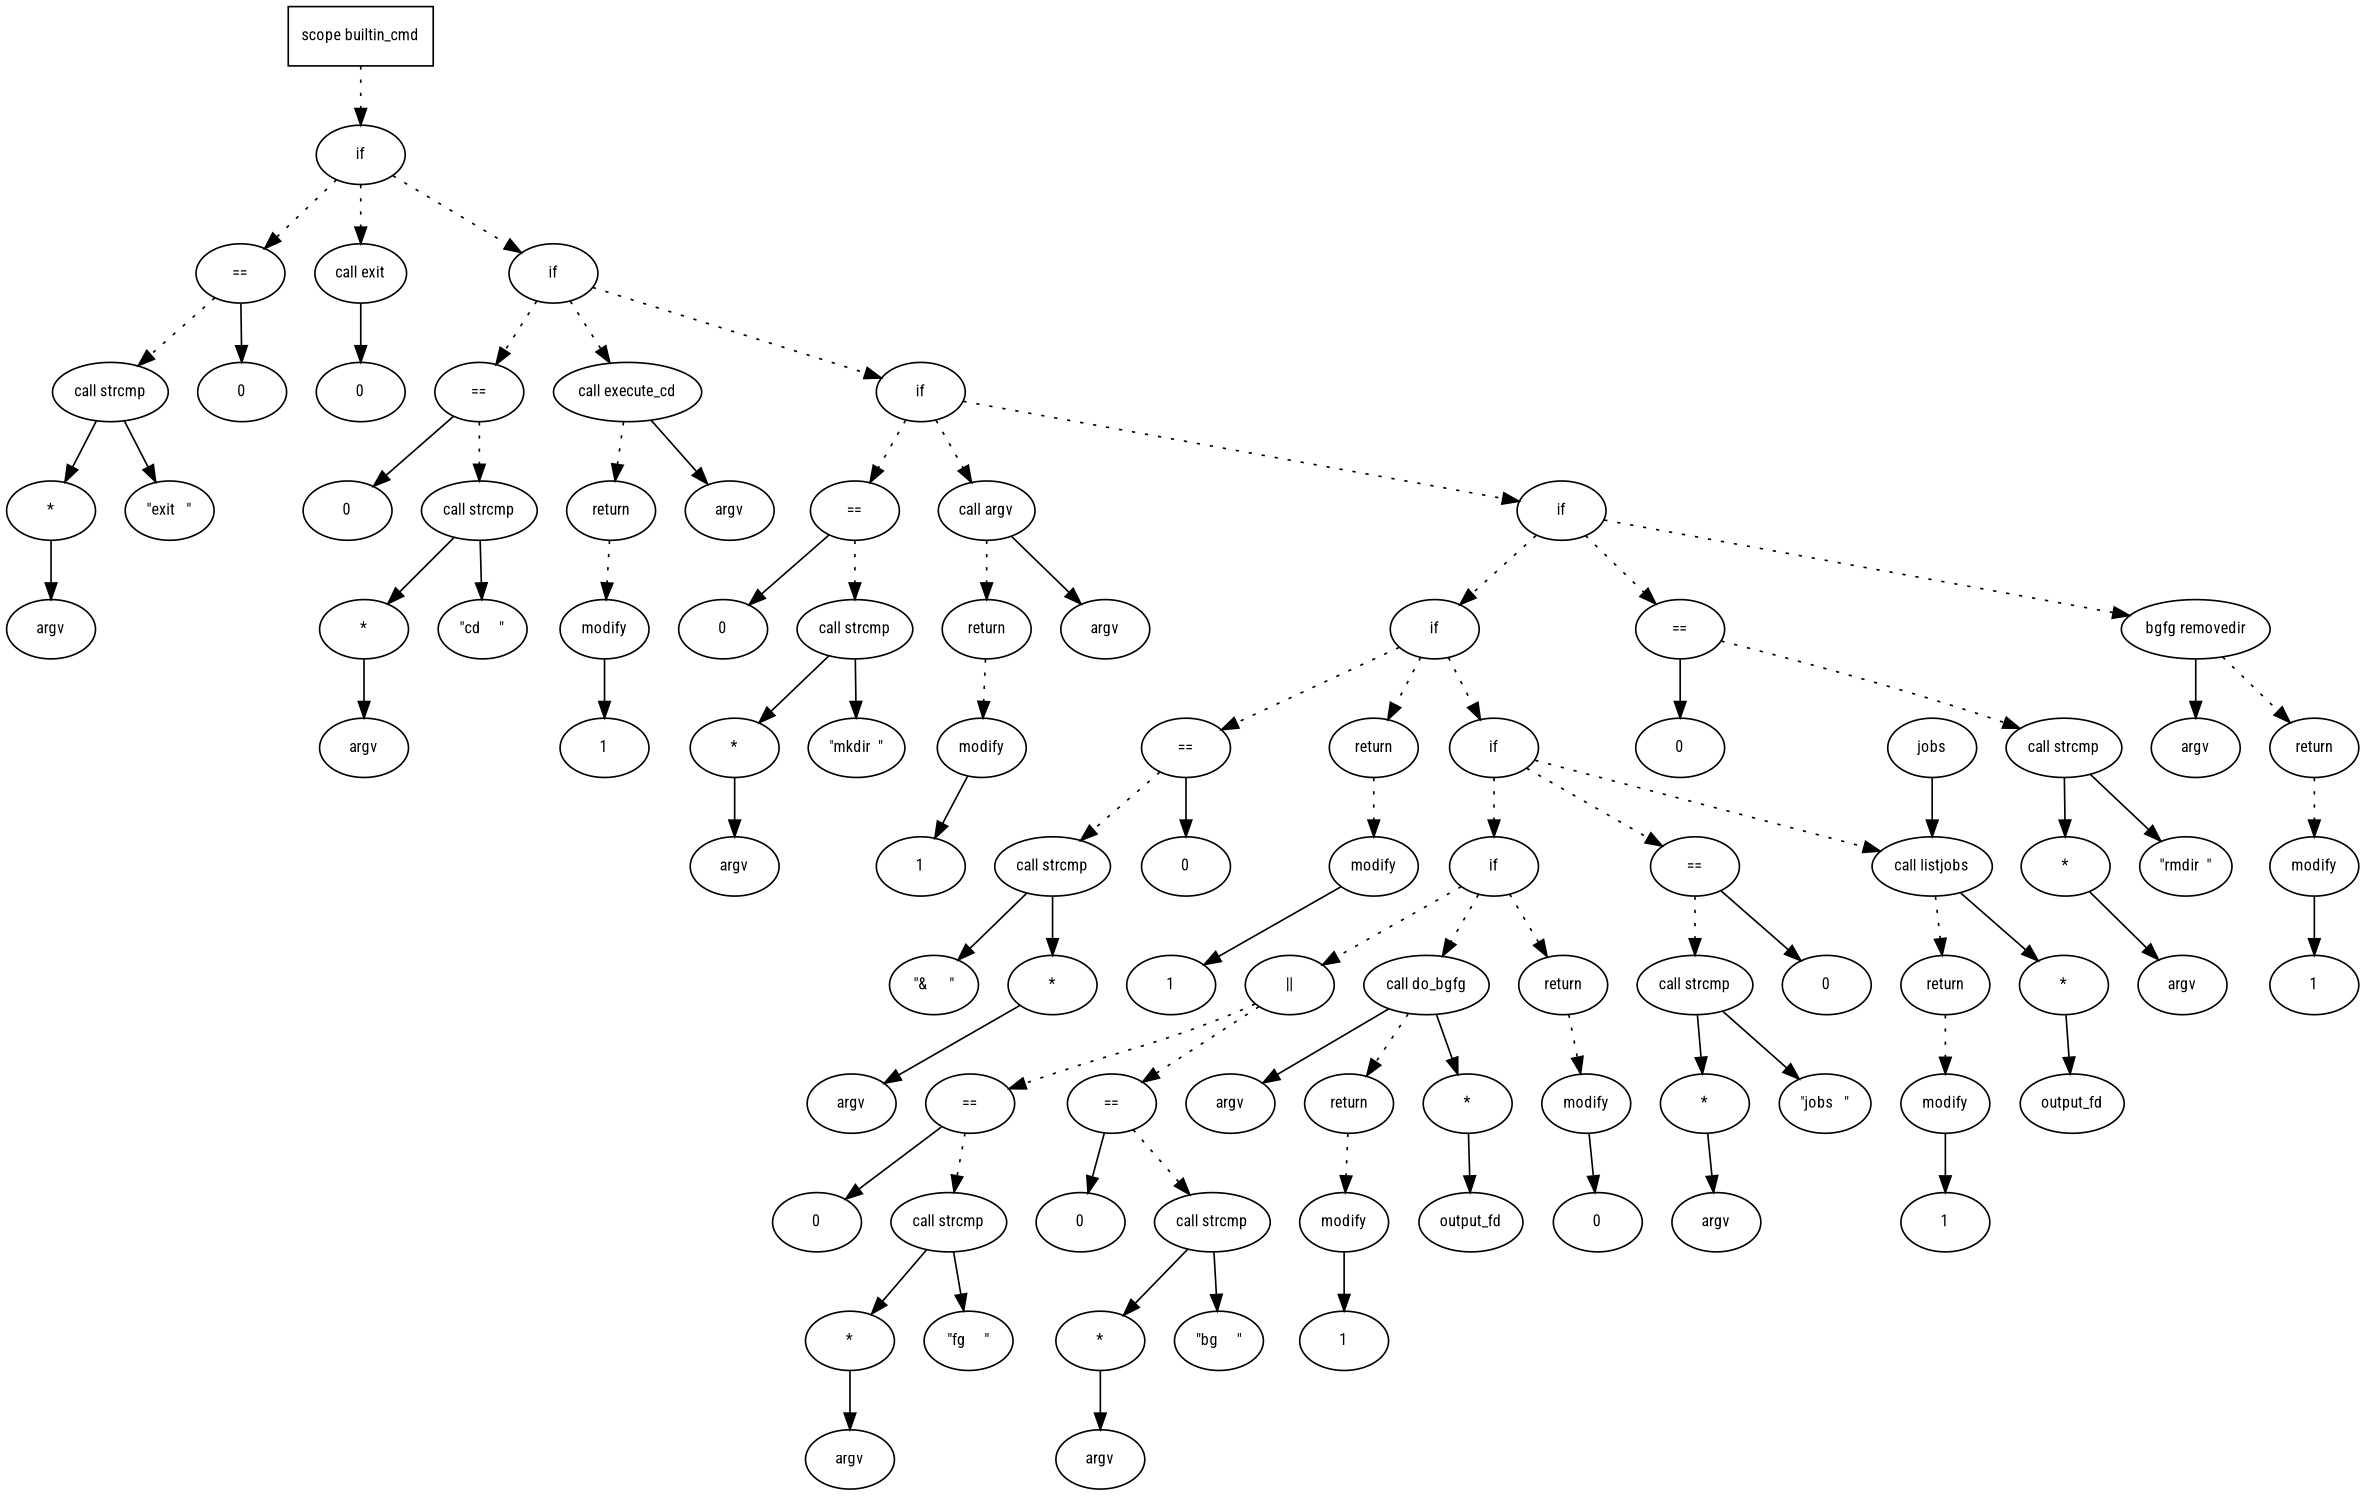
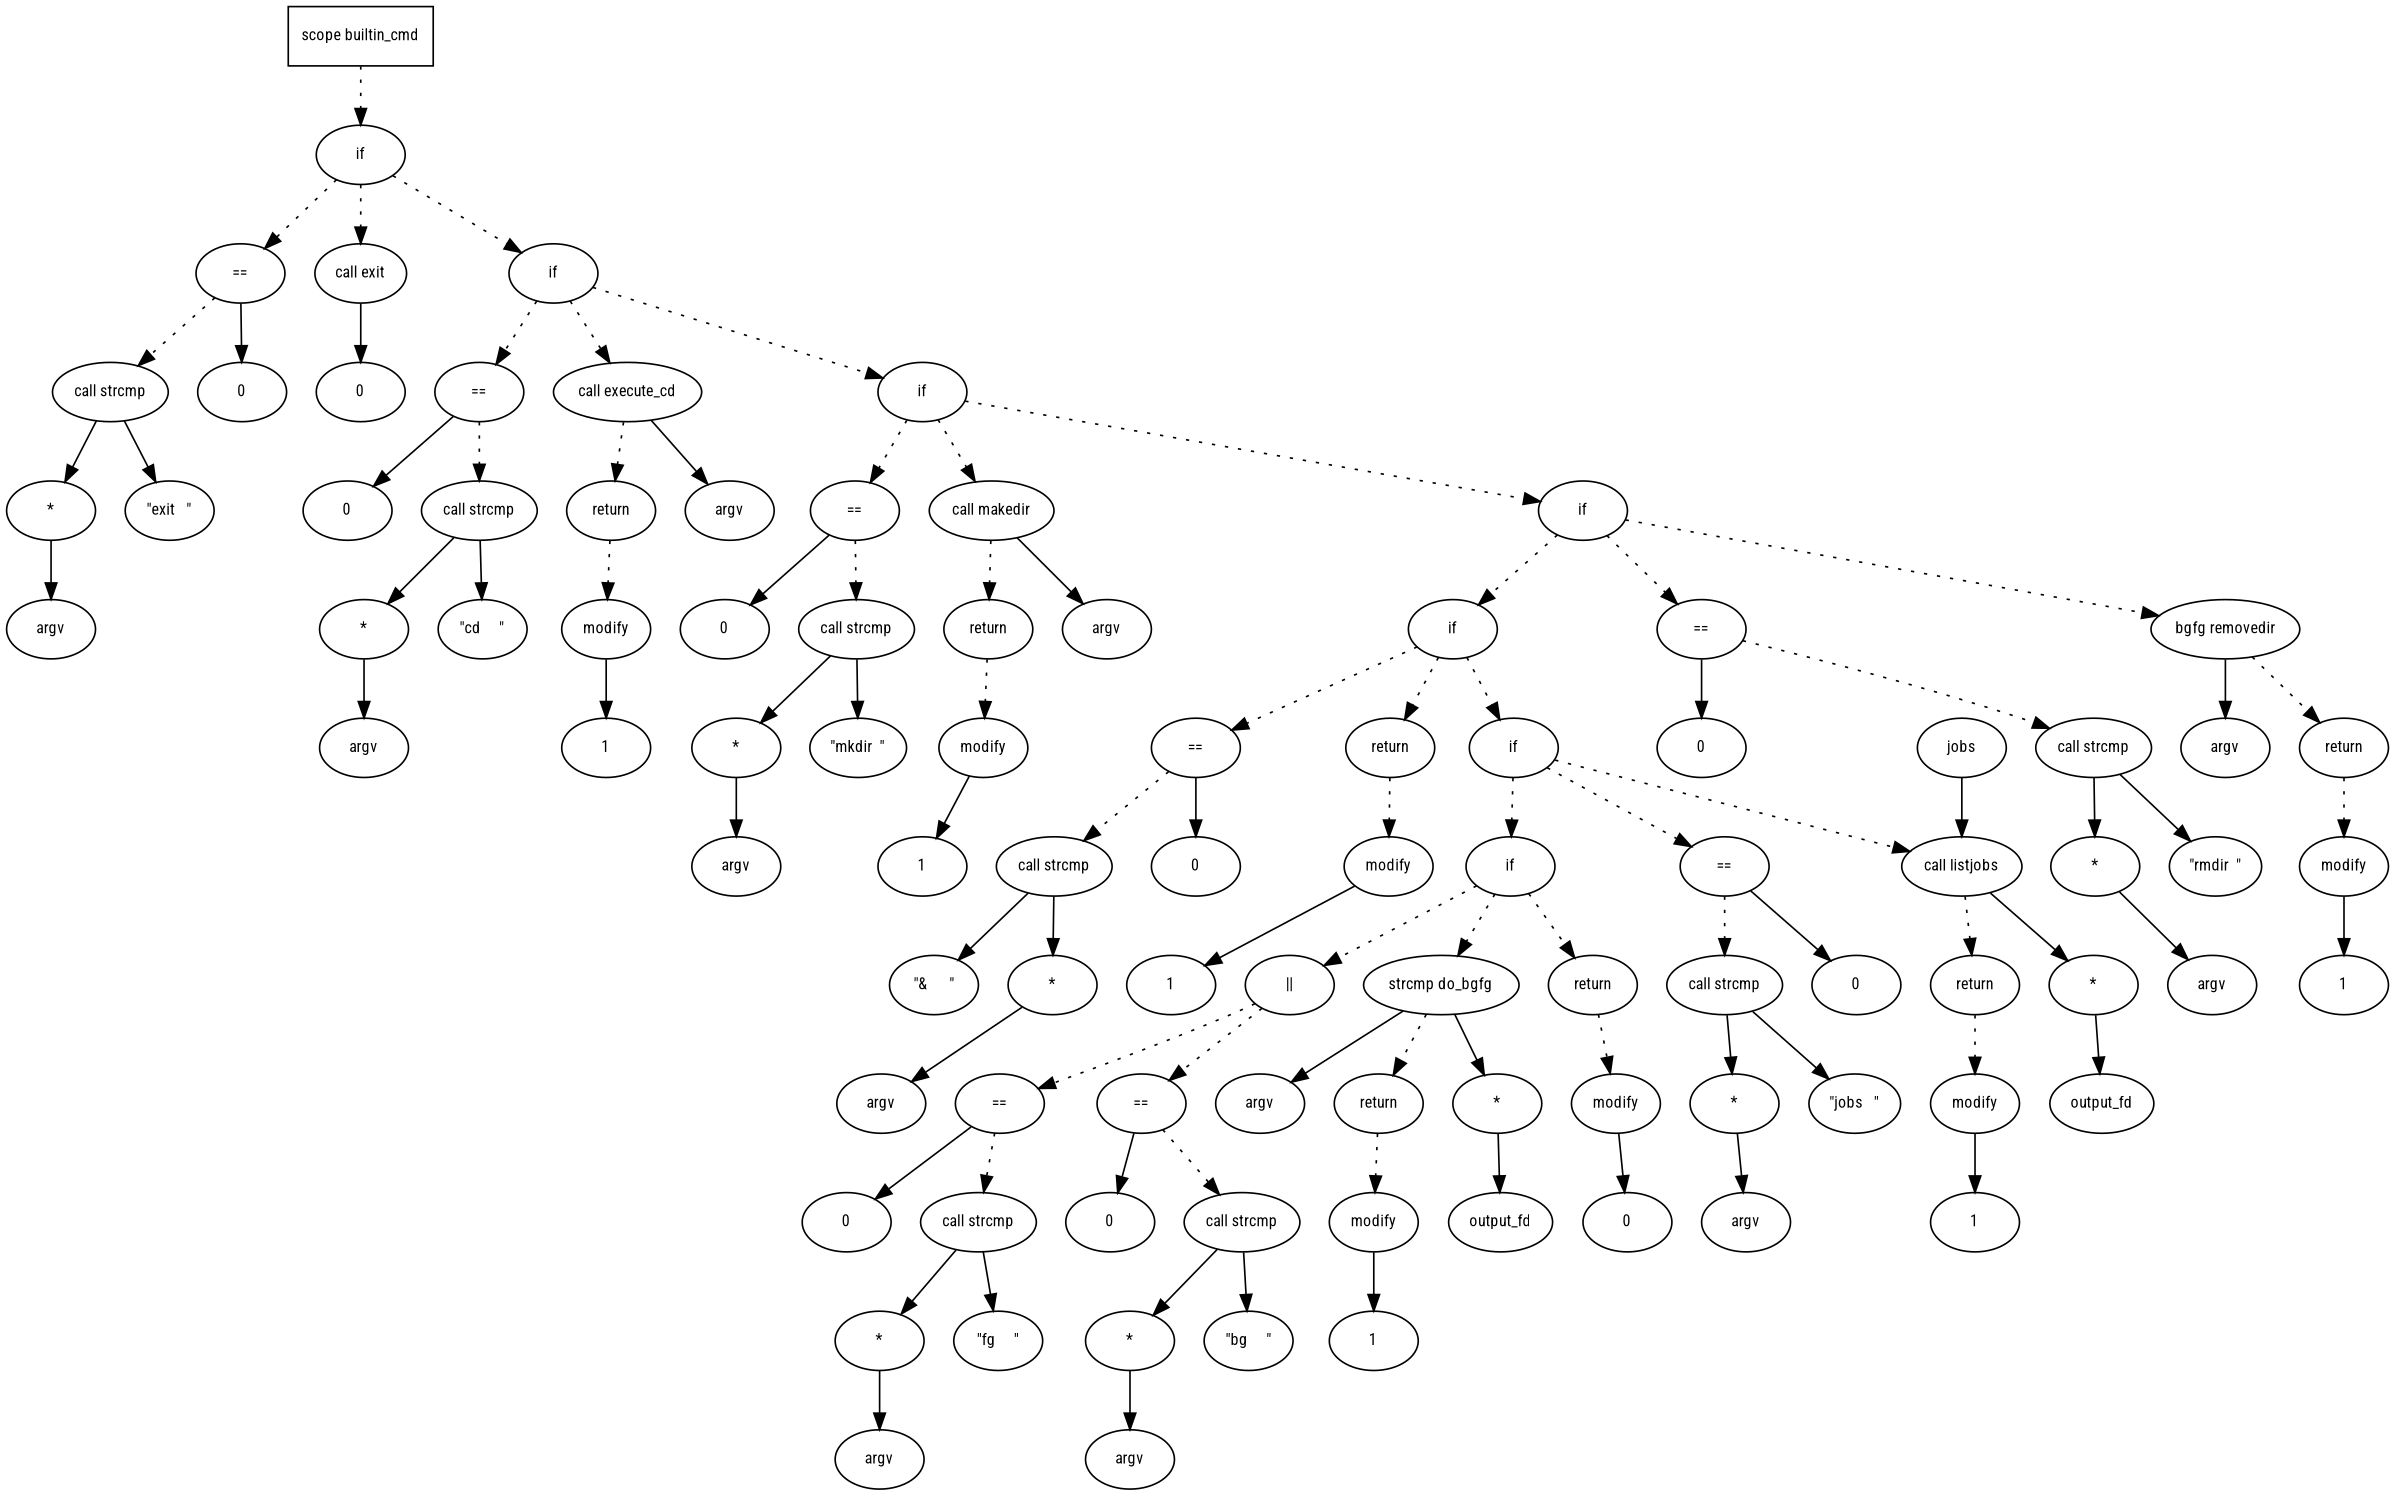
(987, 511) -> (992, 511)
(1426, 985) -> (1441, 985)
